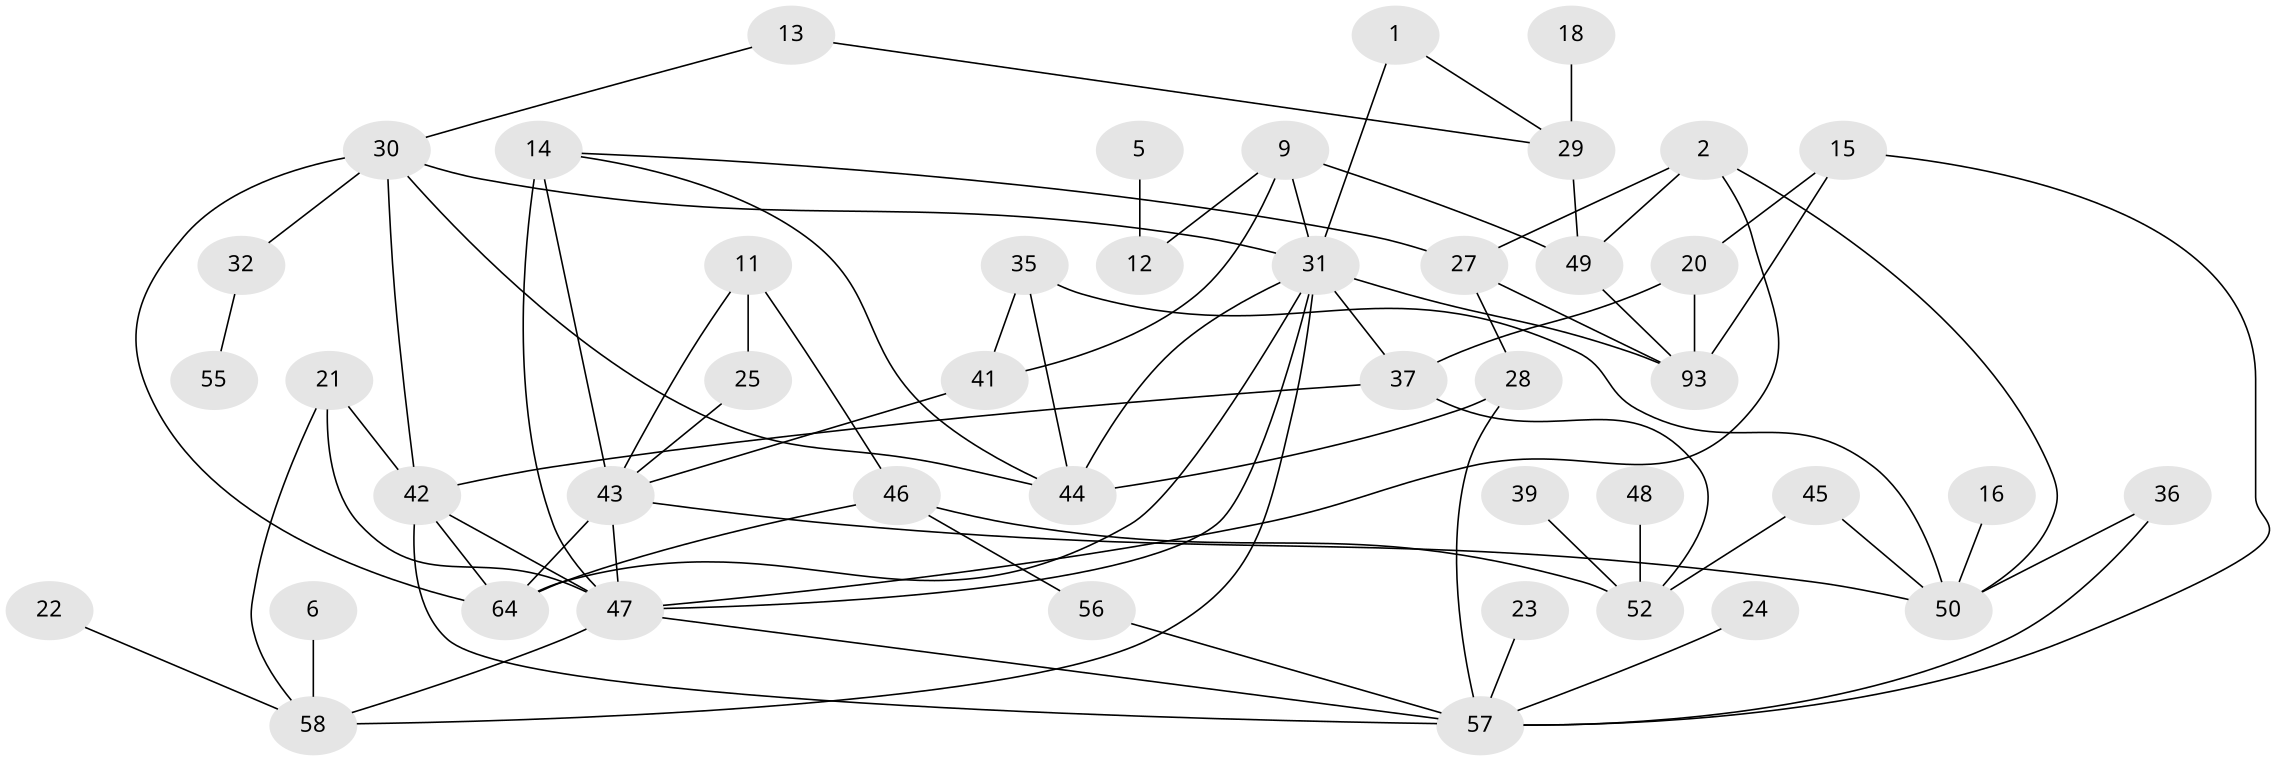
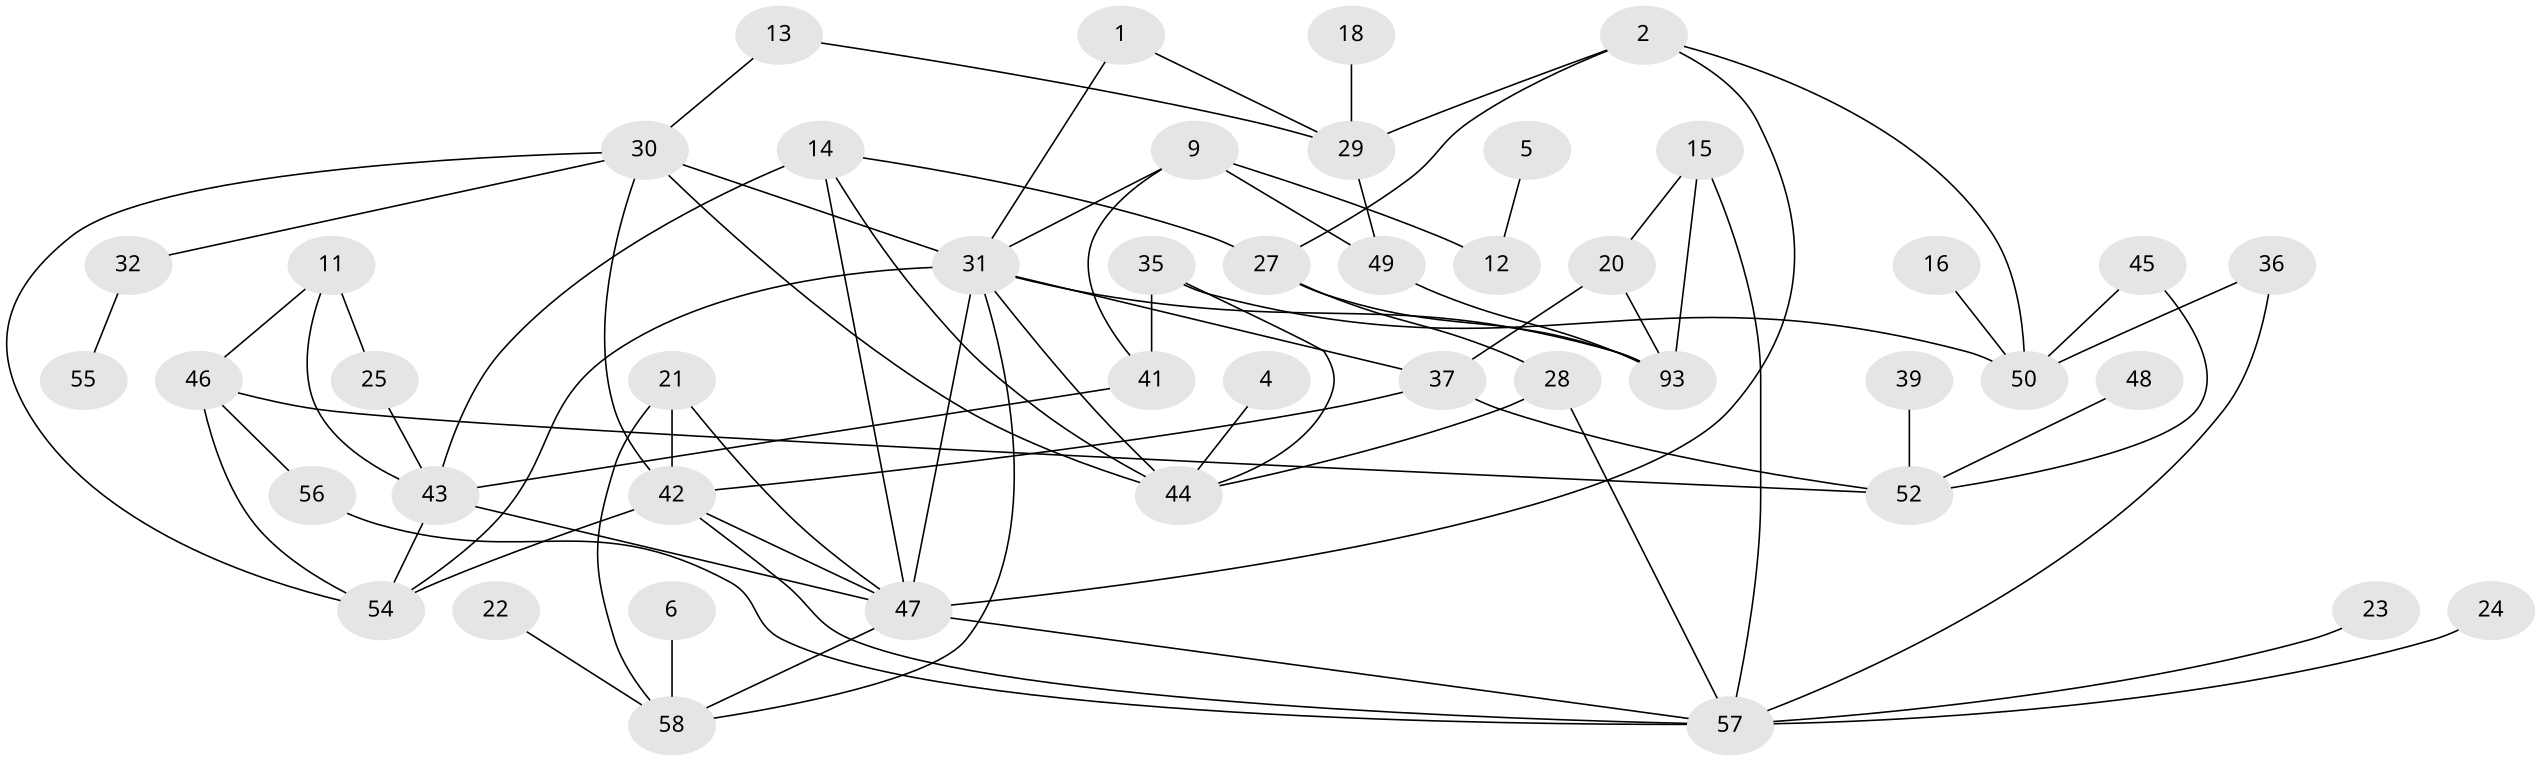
(1642, 208) -> (1497, 91)
none -> (1267, 380)
(1029, 538) -> none
(505, 611) -> (381, 611)
